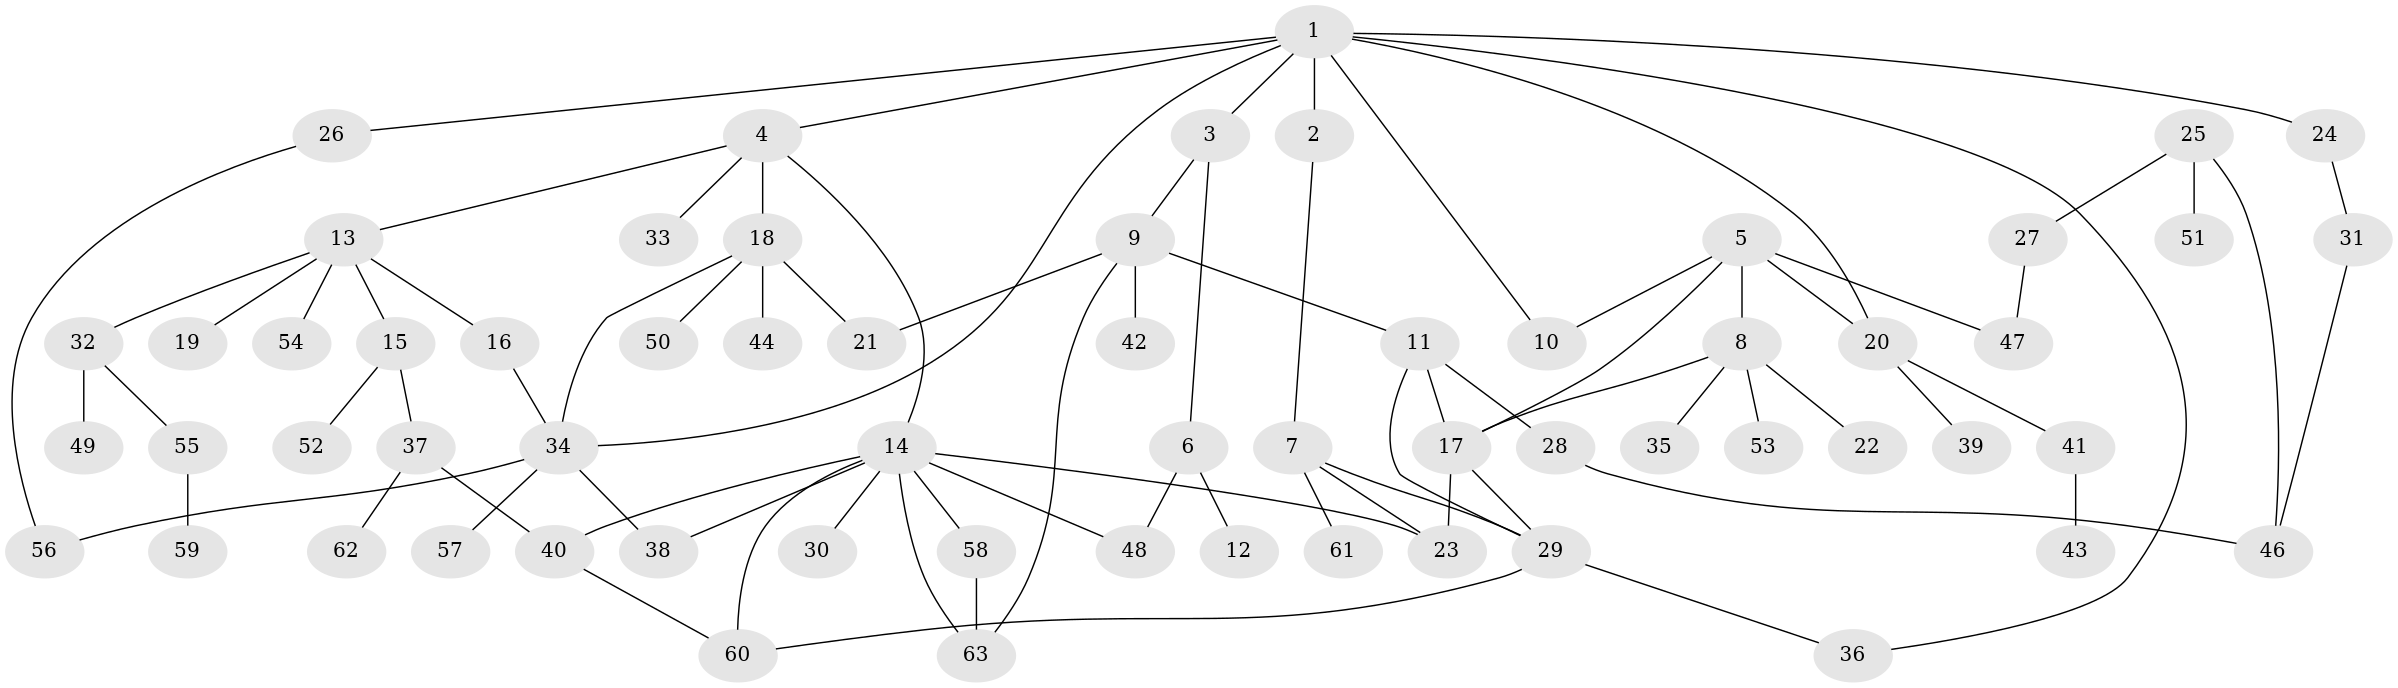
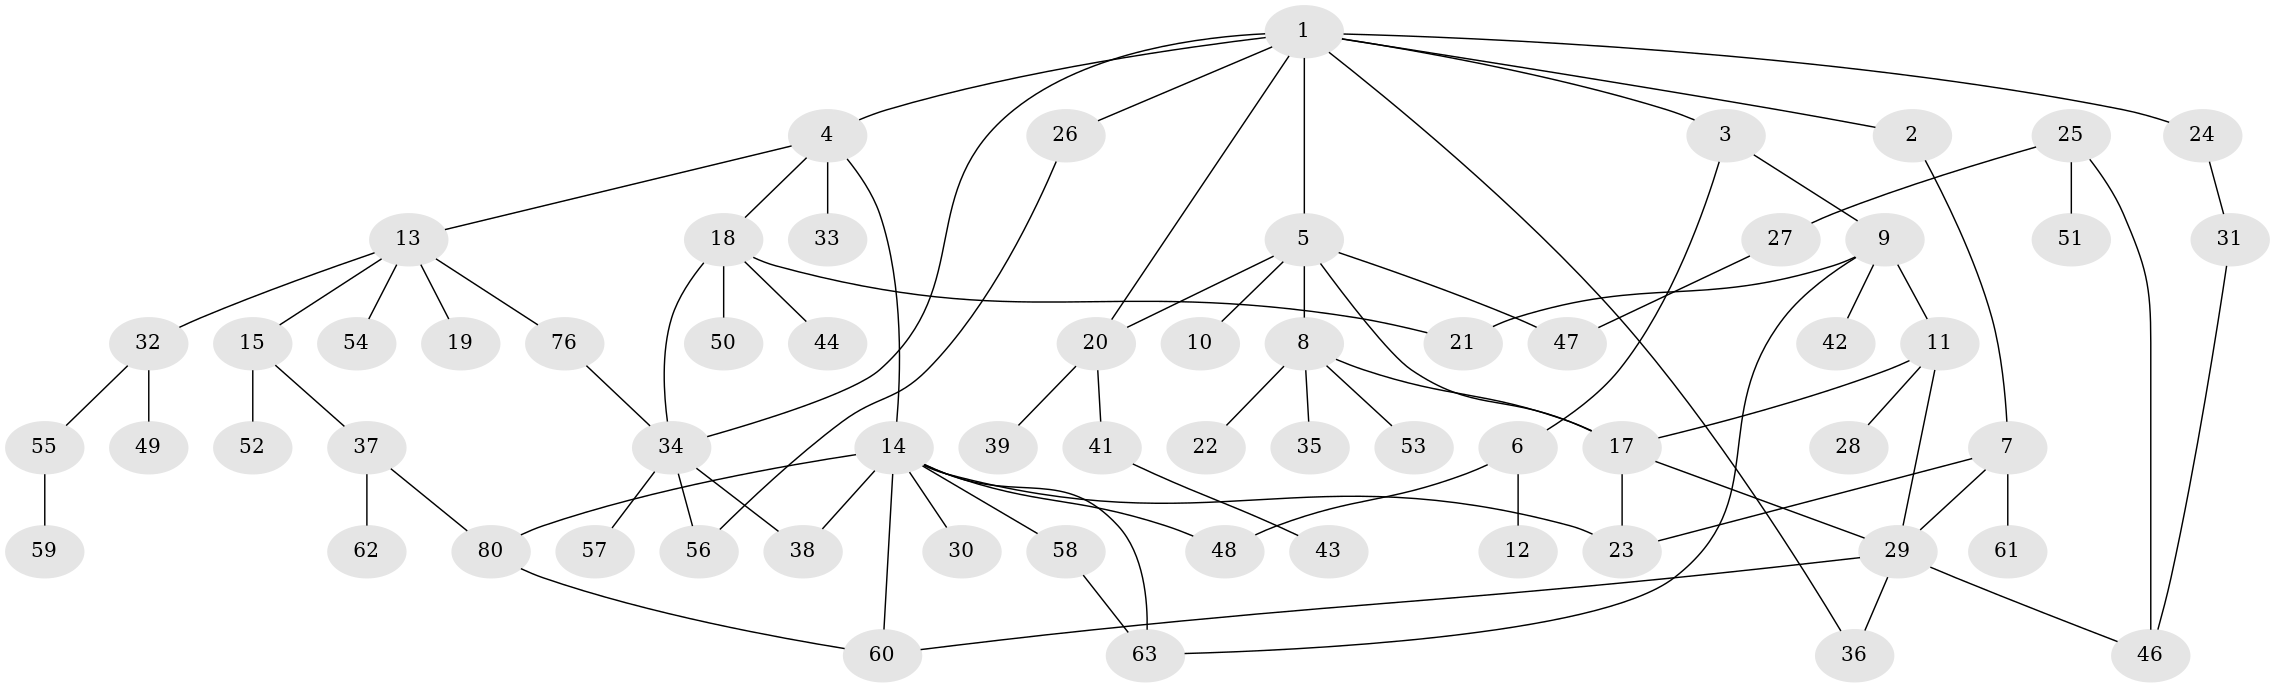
(1431, 188) -> (1304, 136)
(500, 344) -> (565, 344)
(1909, 512) -> (2024, 605)
(555, 552) -> (491, 552)
